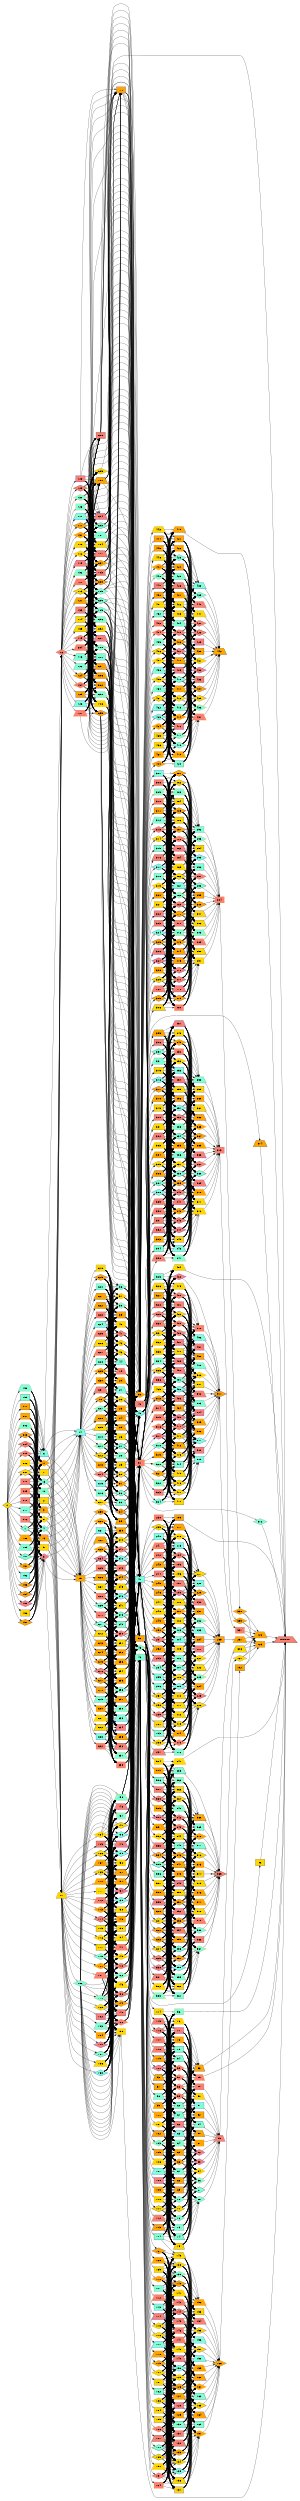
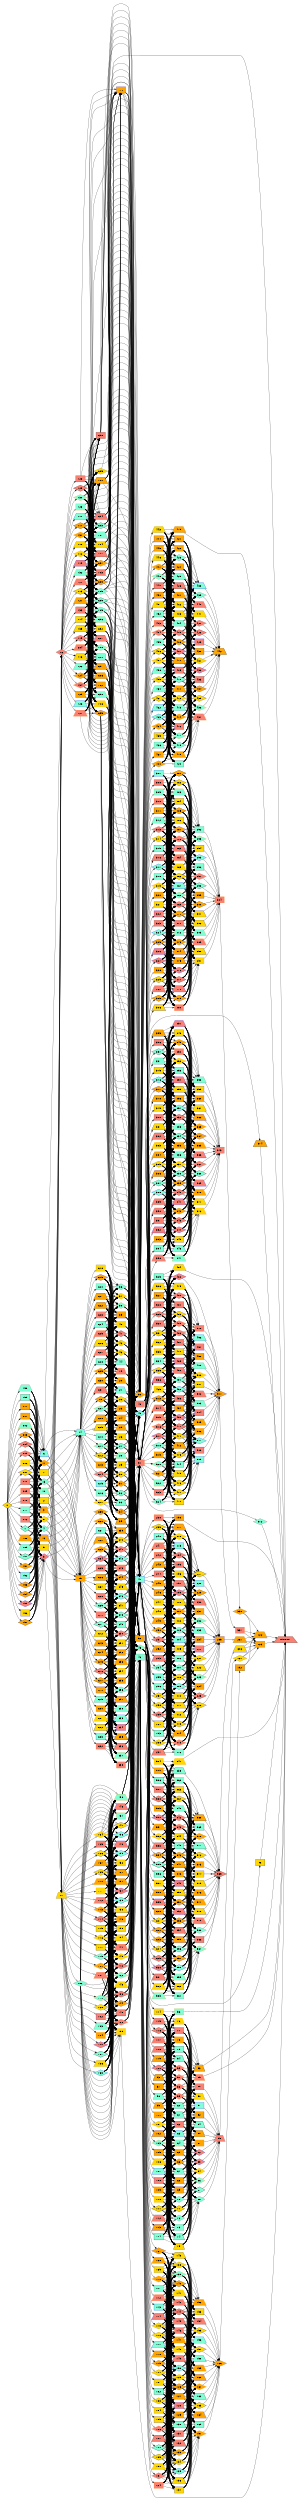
(91, 296) -> (111, 287)
(80, 657) -> (80, 657)
(101, 685) -> (101, 685)
(159, 745) -> (159, 745)
(240, 1621) -> none
(90, 1990) -> (90, 1829)
none -> (142, 2030)
(167, 2246) -> (169, 2339)
(179, 2340) -> (179, 2340)
